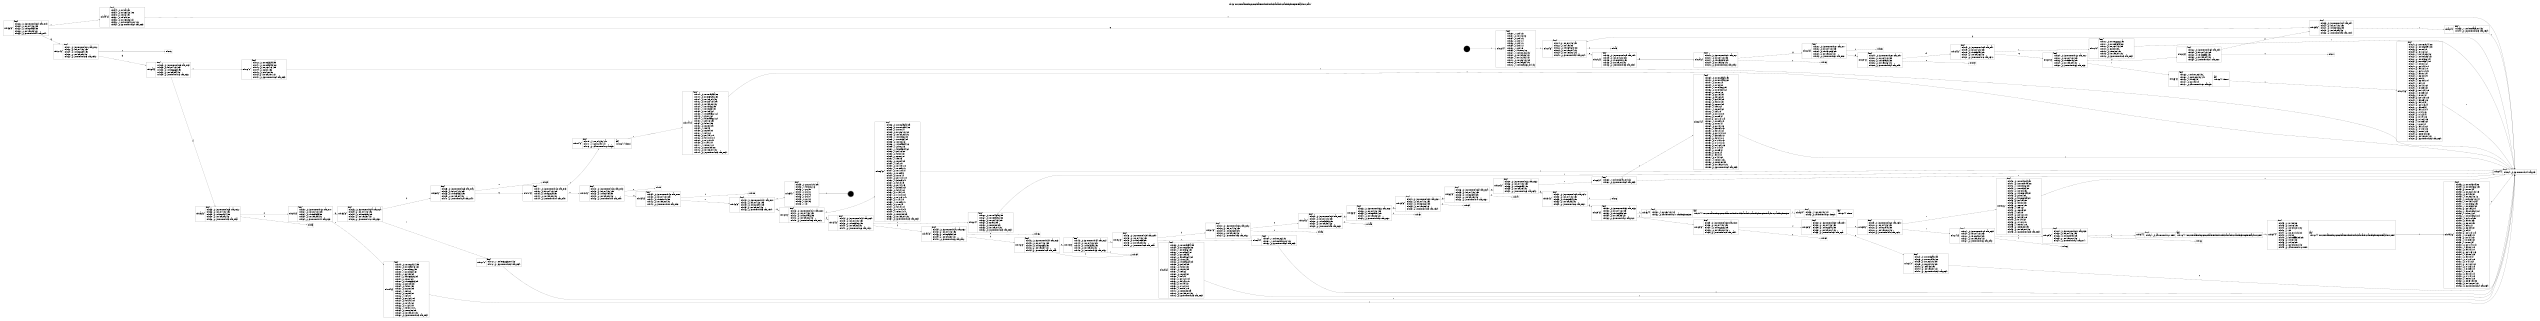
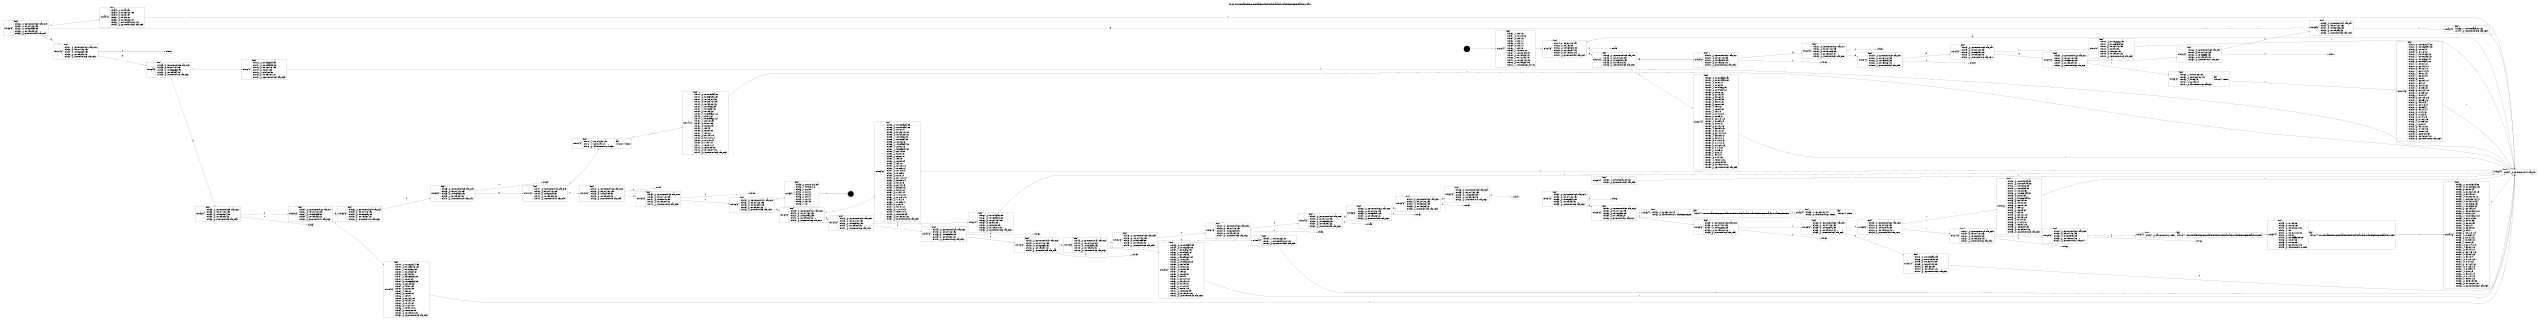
(1657, 156) -> (1660, 88)
(1516, 186) -> none
(1119, 254) -> (1133, 249)
(499, 263) -> none
